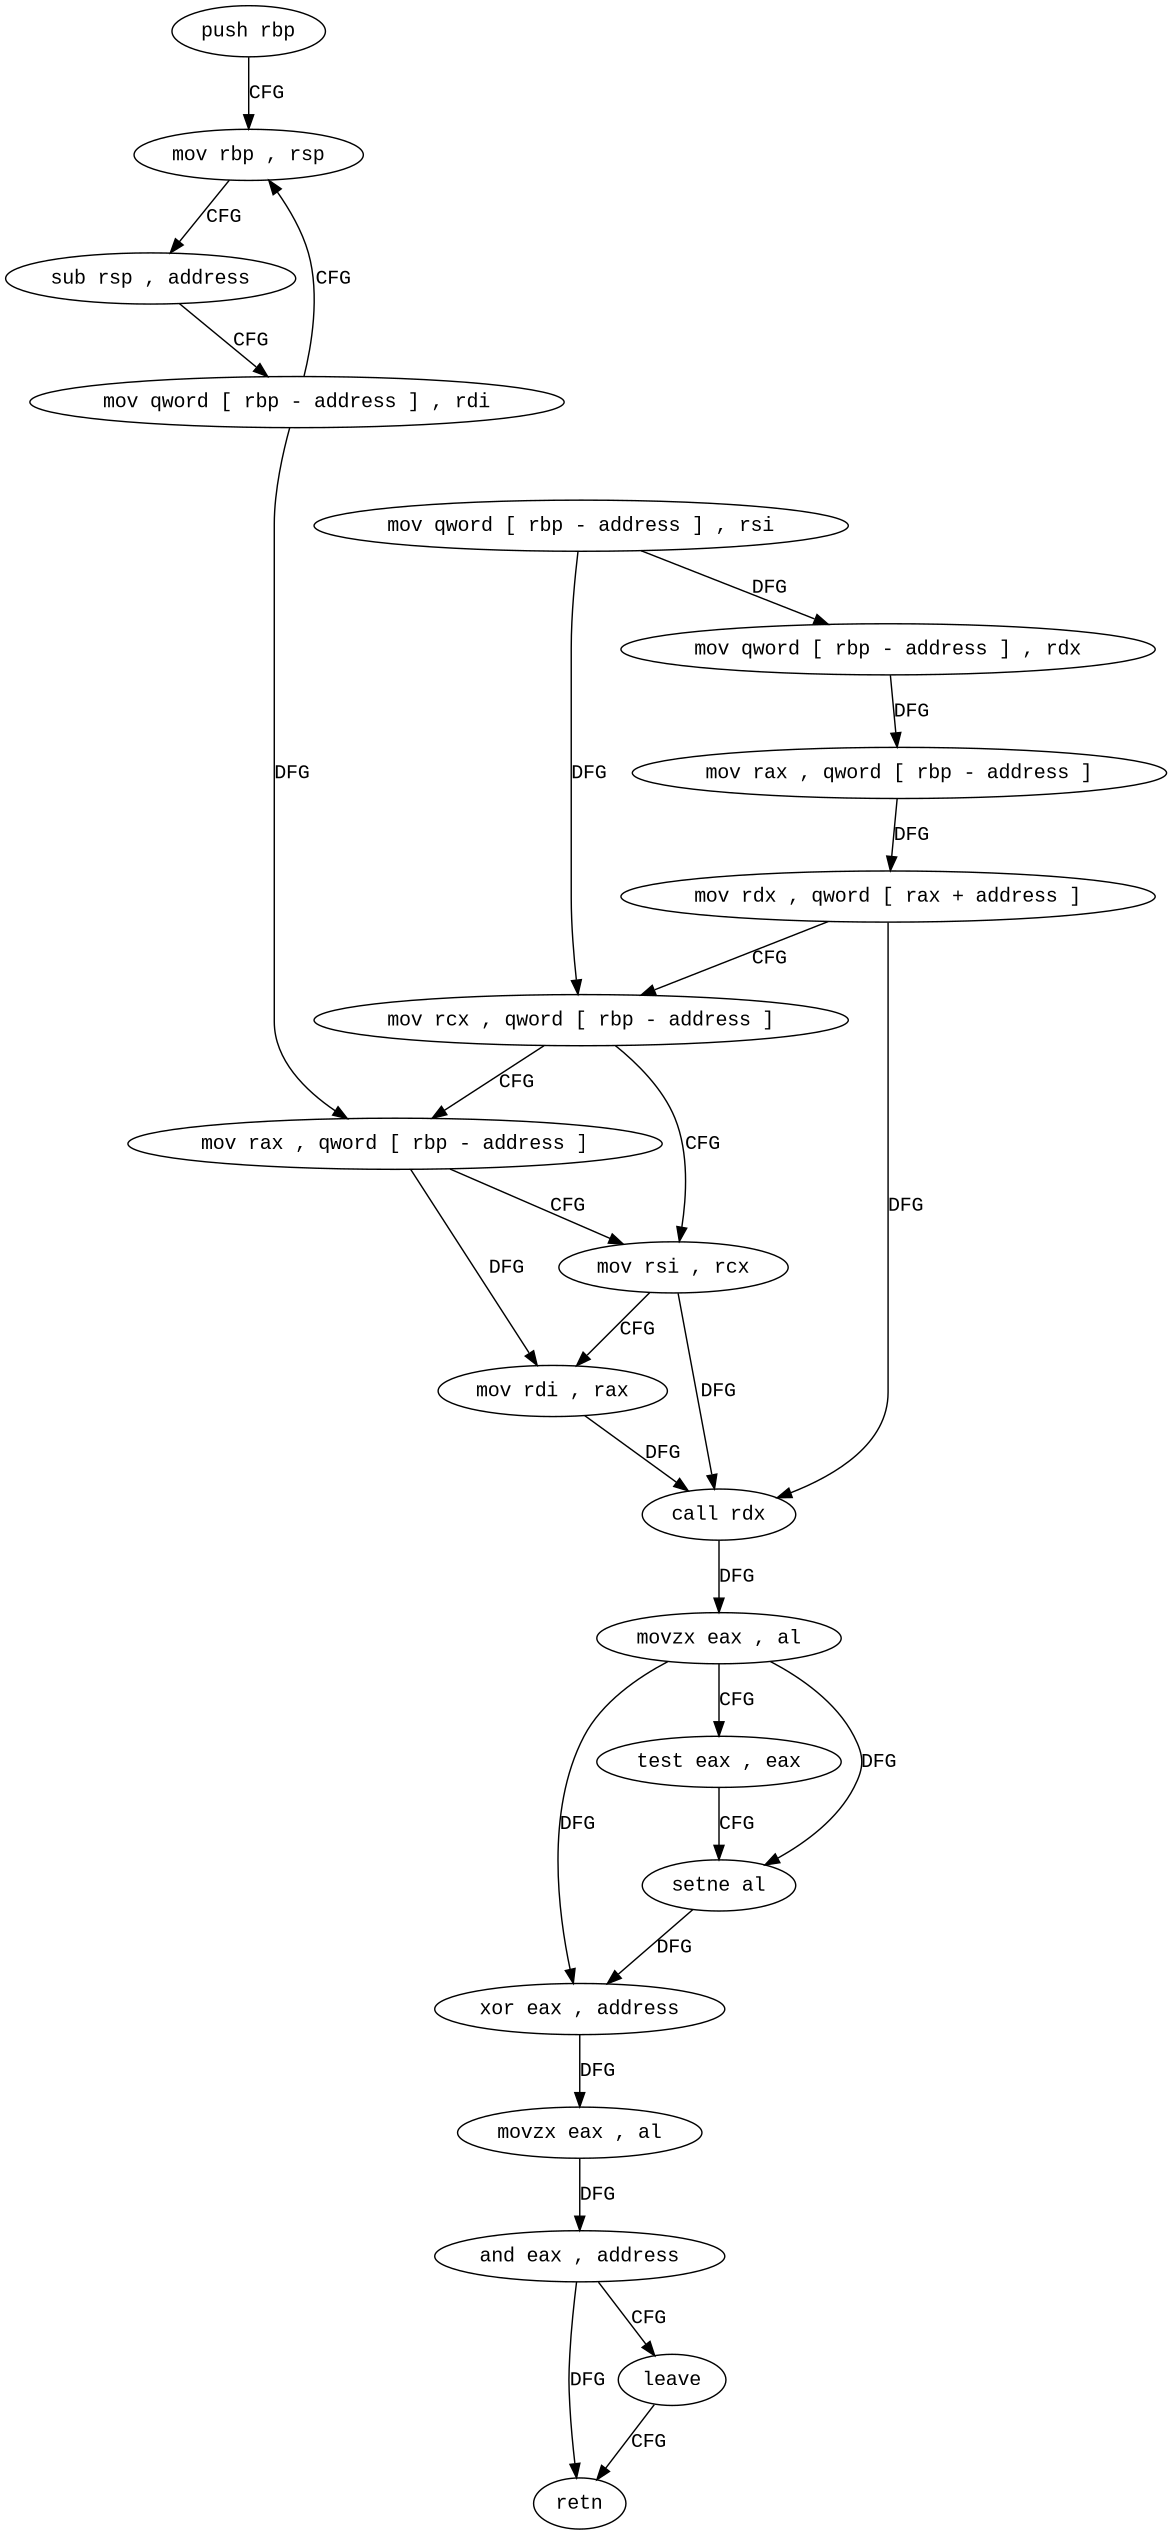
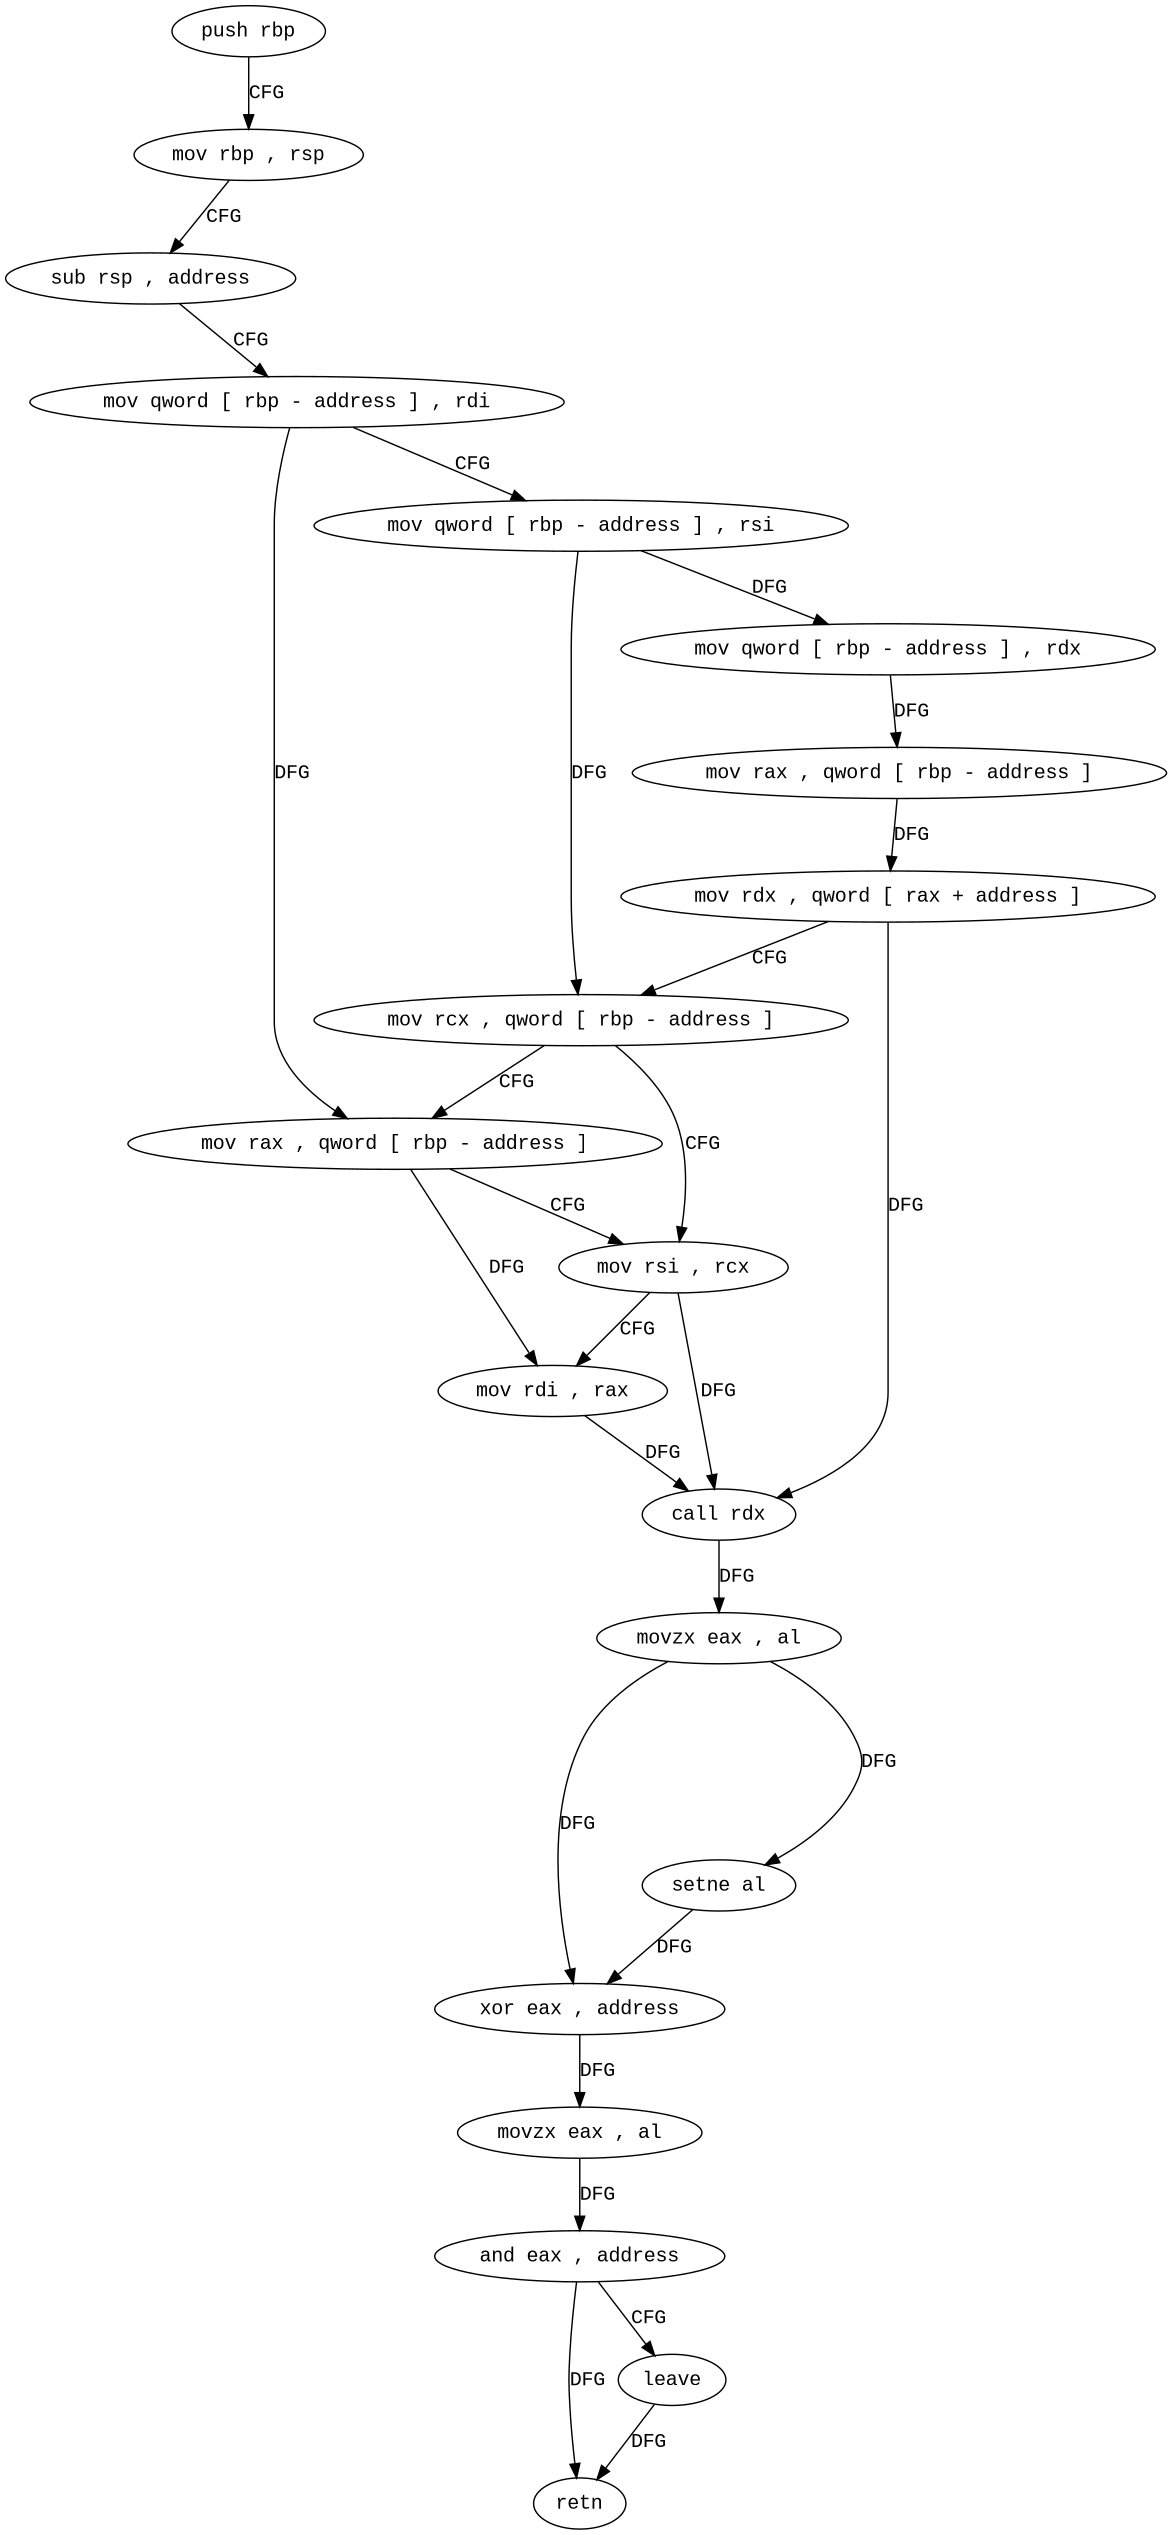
(313, 280) -> (433, 461)
(719, 1762) -> none
(649, 2442) -> (649, 2442)
